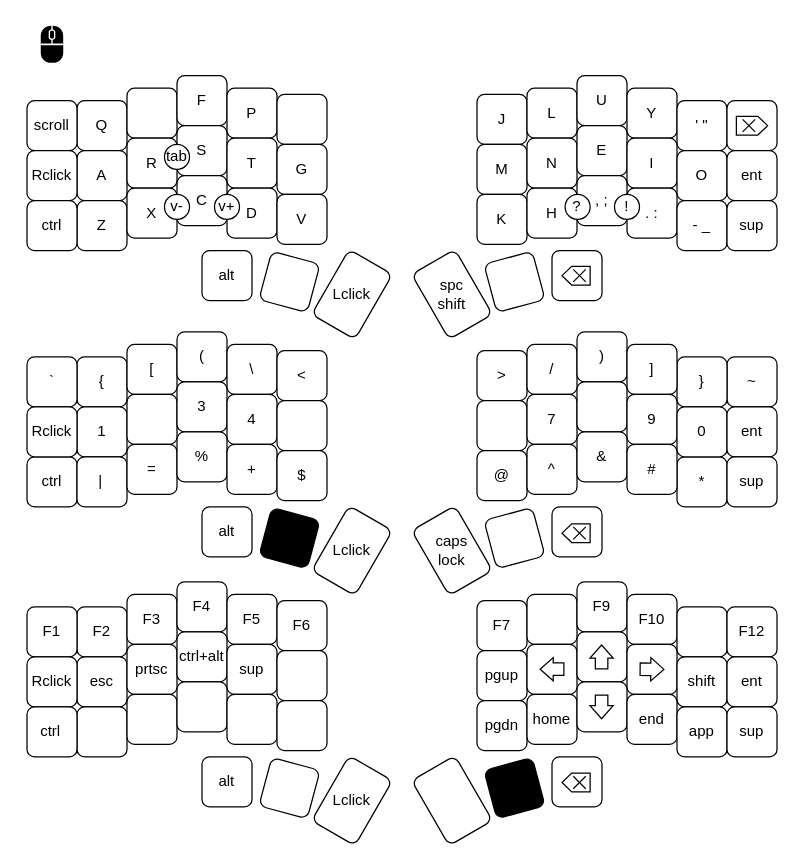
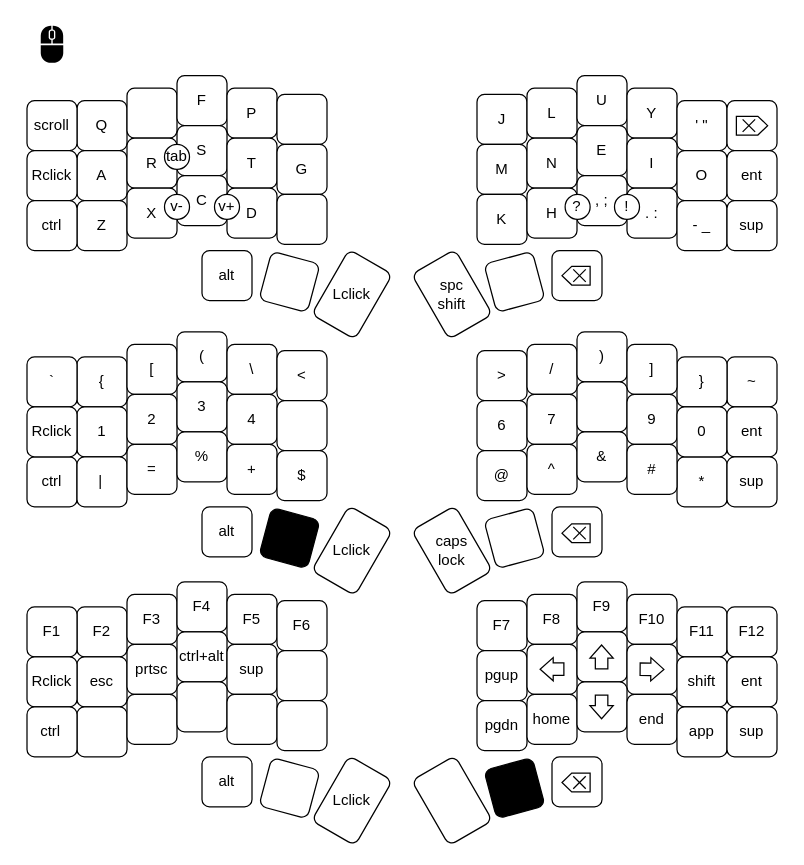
(302, 219) -> none
none -> (152, 419)
none -> (502, 426)
none -> (552, 619)
none -> (702, 632)
